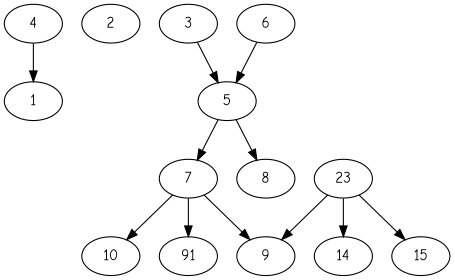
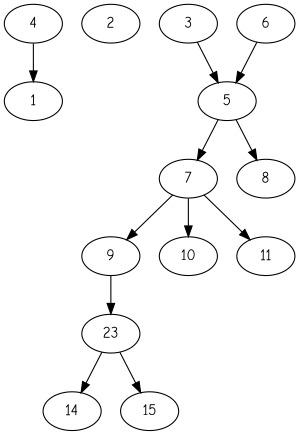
(309, 214) -> (111, 290)
(188, 256) -> (266, 256)
